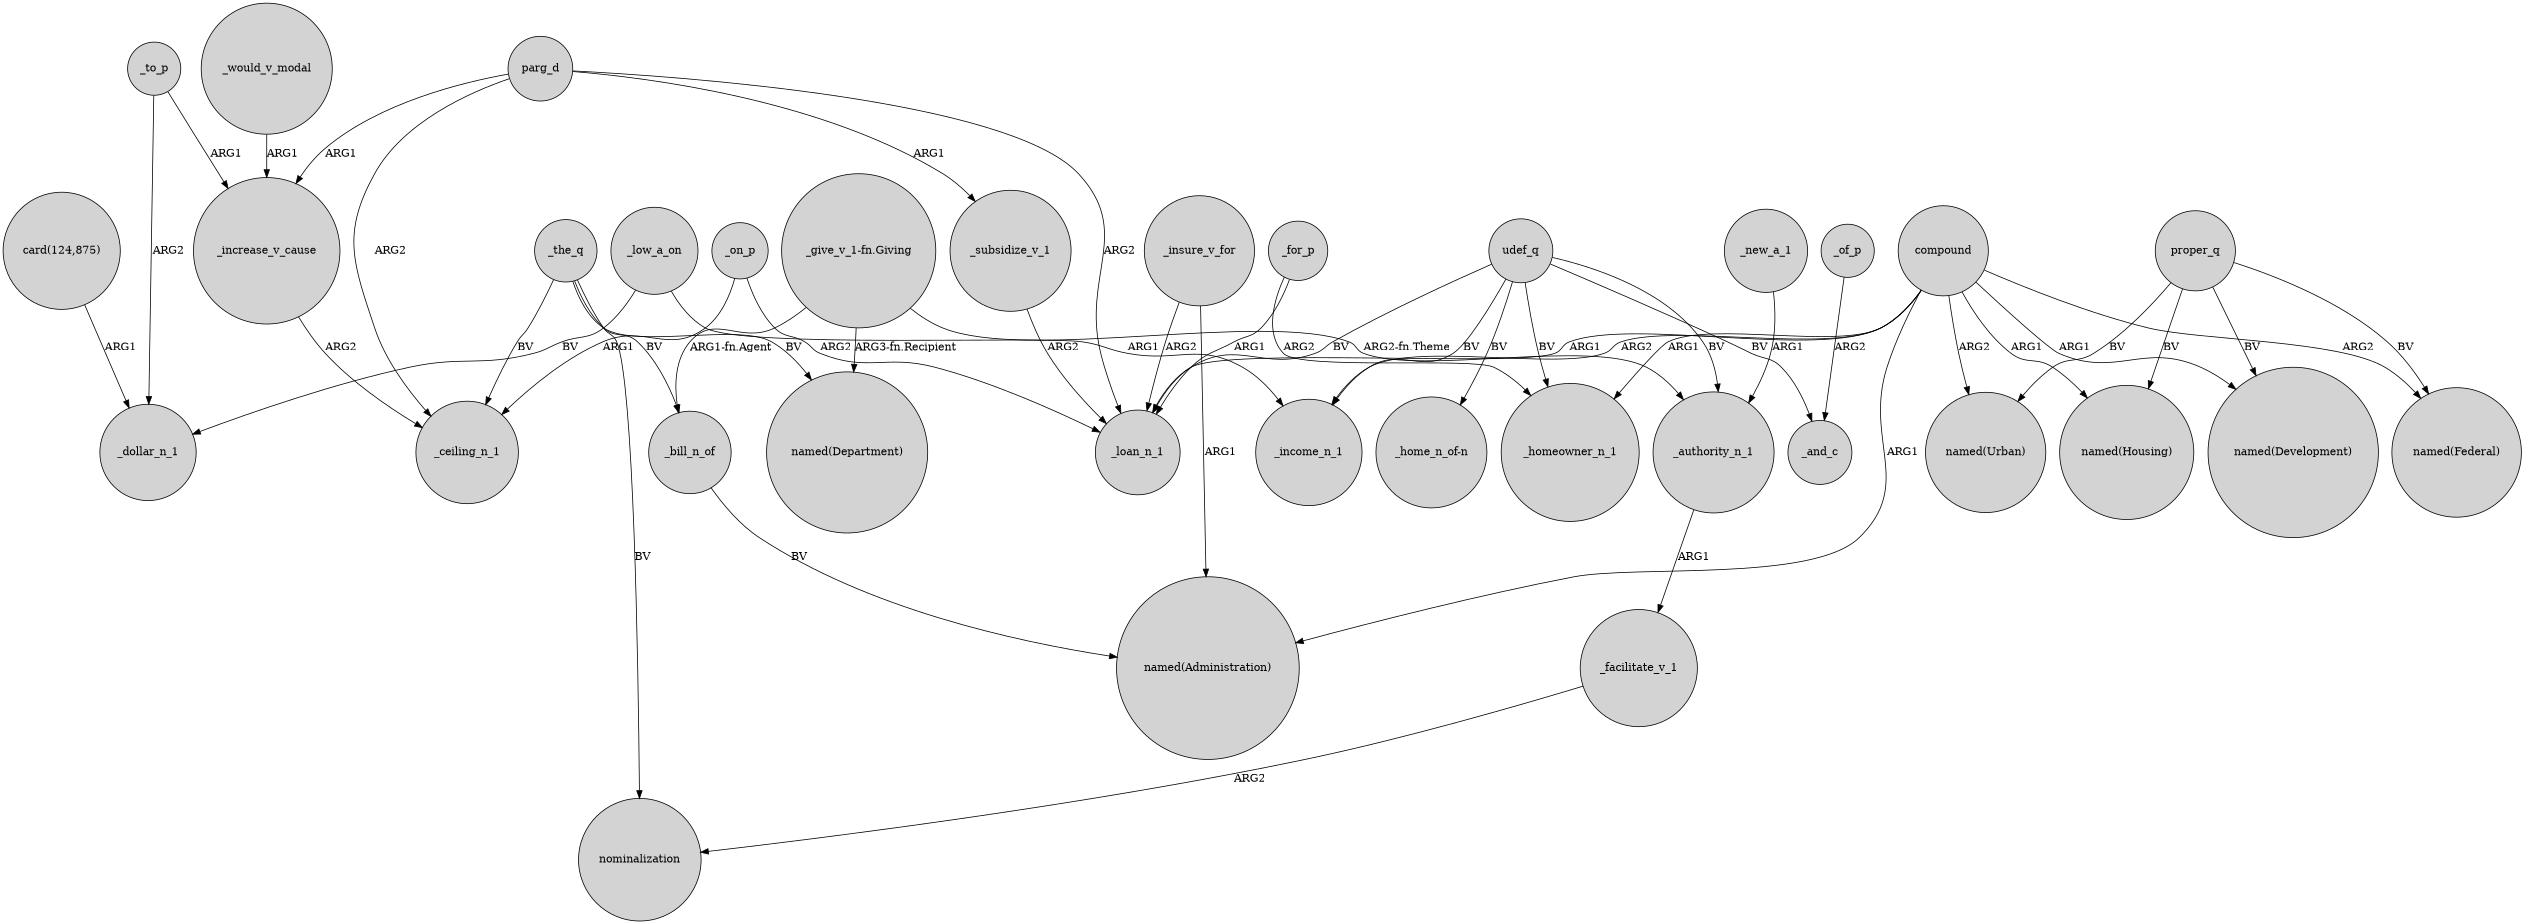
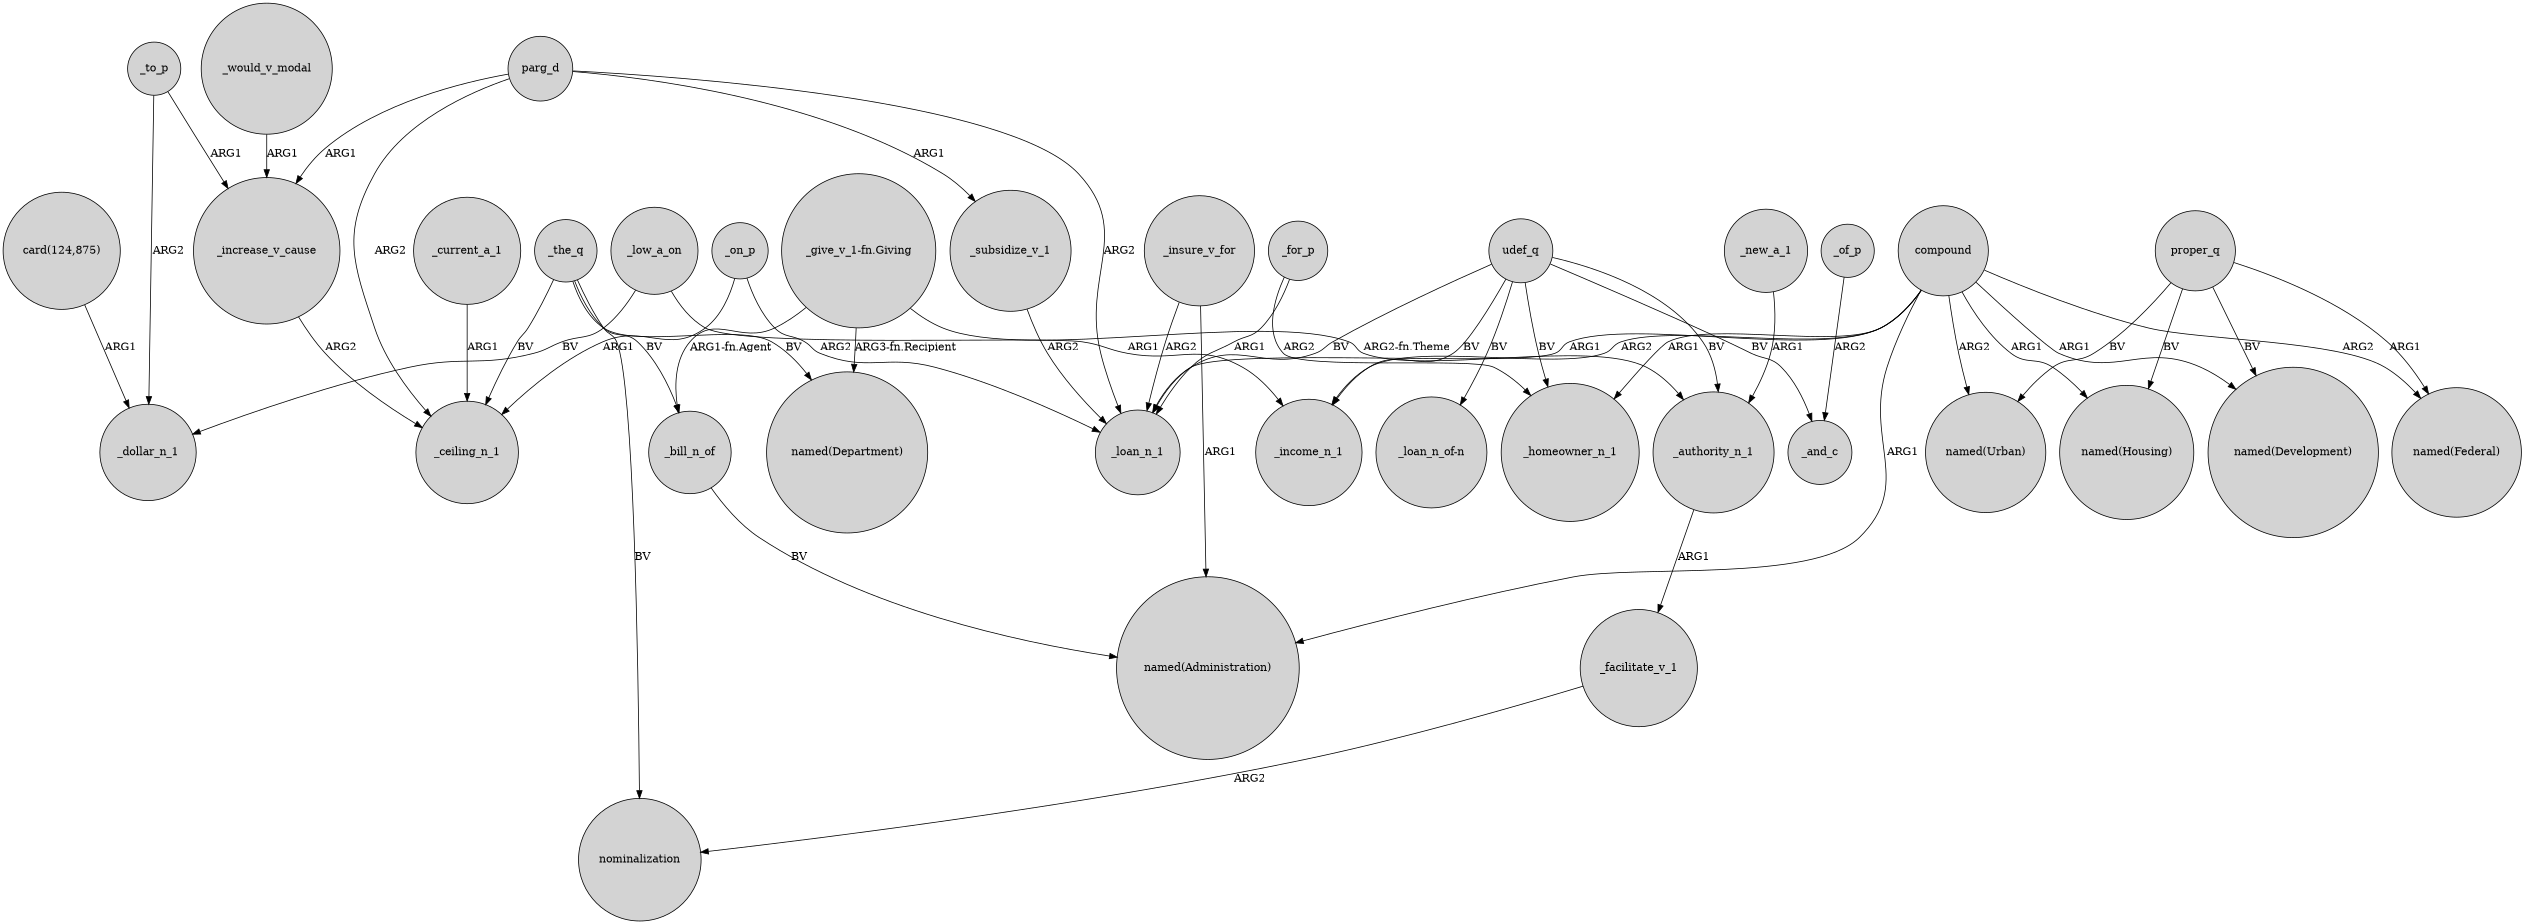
none -> (467, 251)
(2405, 348) -> (2405, 348)
(1431, 452) -> (1431, 452)
